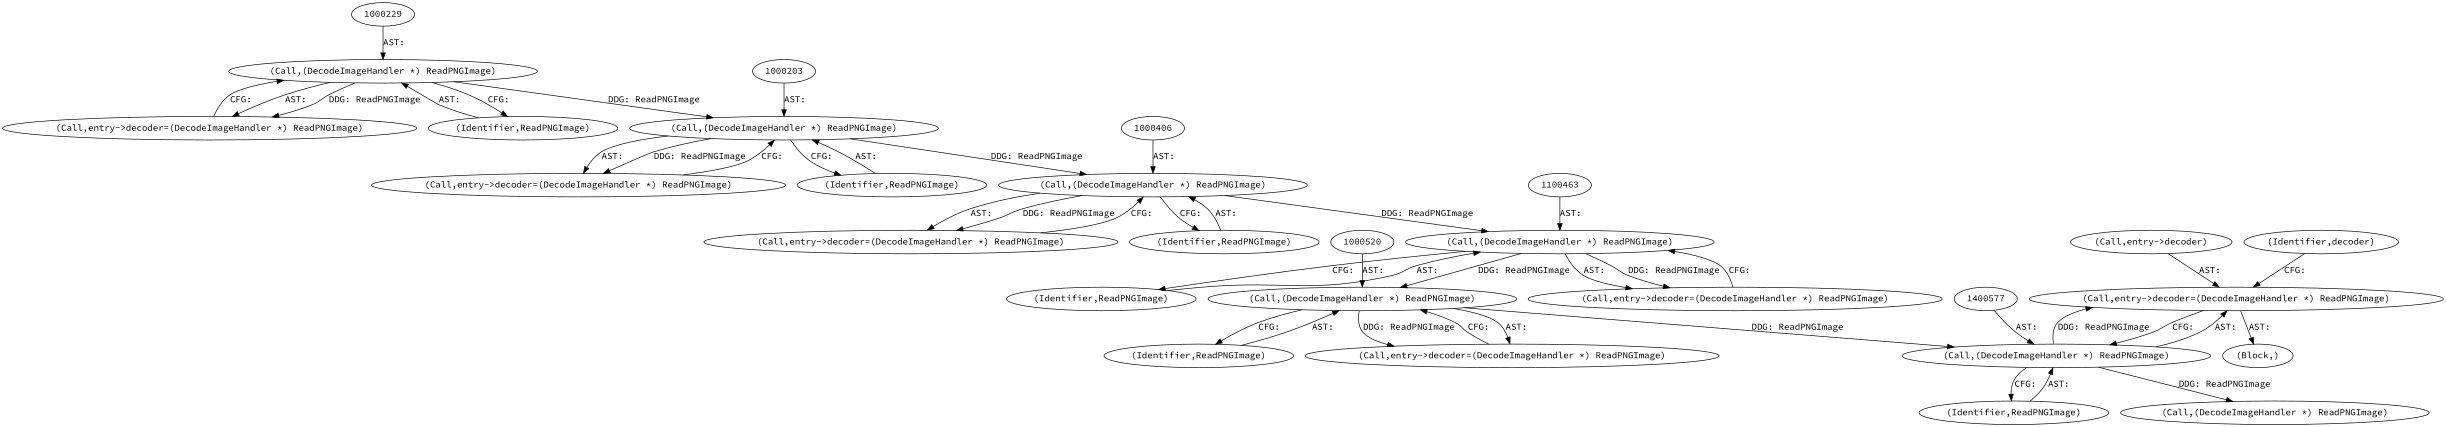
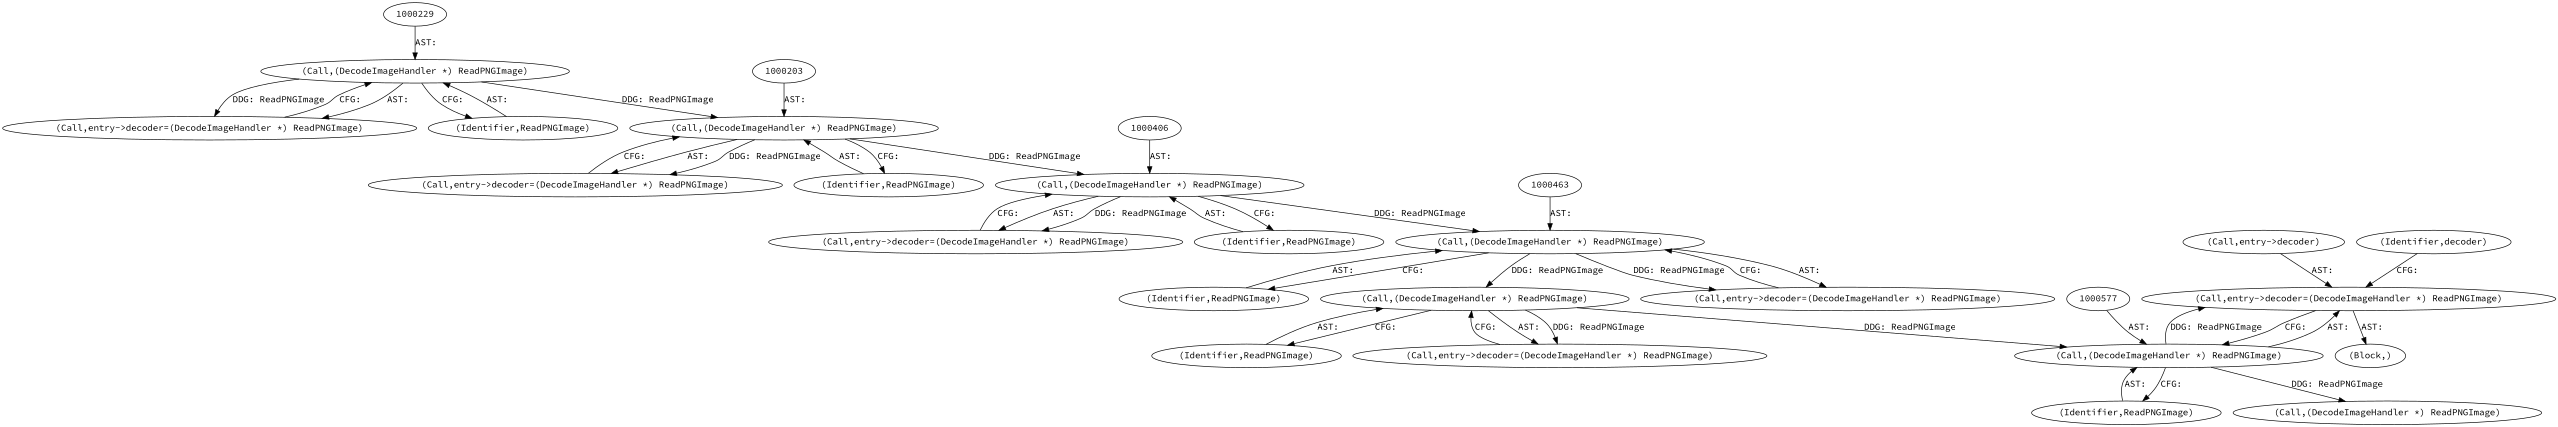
(1560, 185) -> (1550, 185)
(1362, 242) -> none
(1986, 299) -> (2098, 299)
